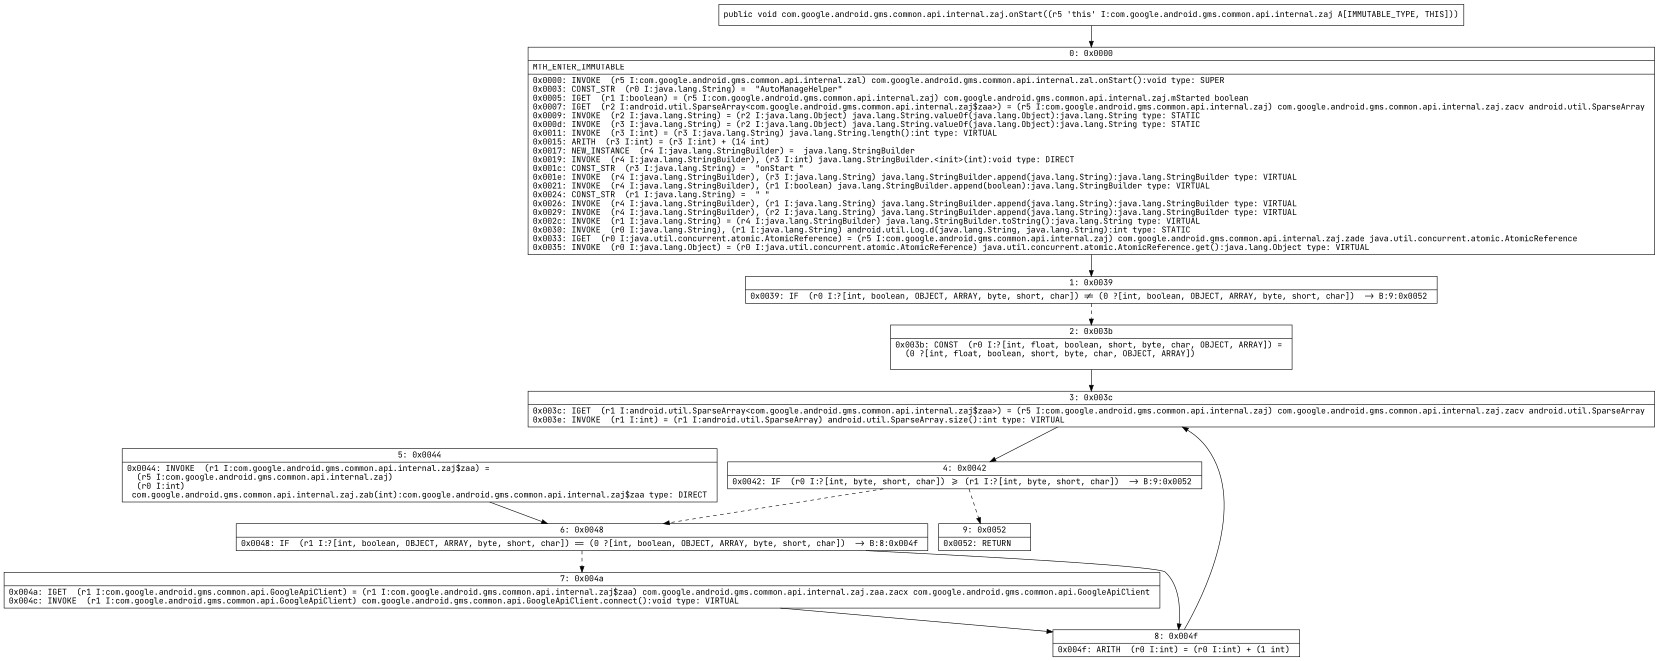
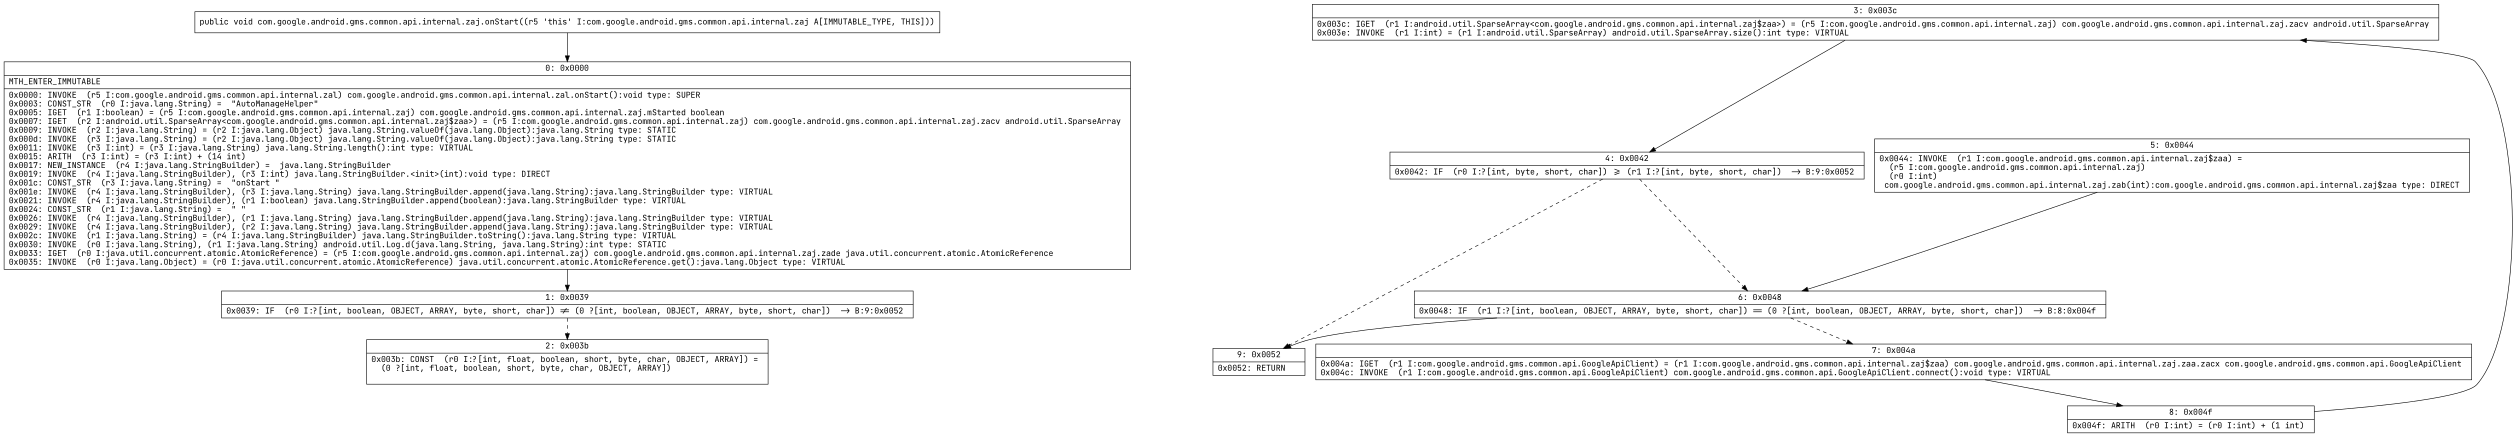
(1091, 377) -> none
(1044, 560) -> (1393, 327)
